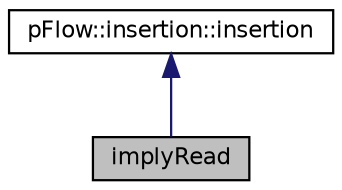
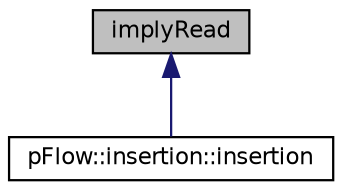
(171, 107) -> (171, 107)
